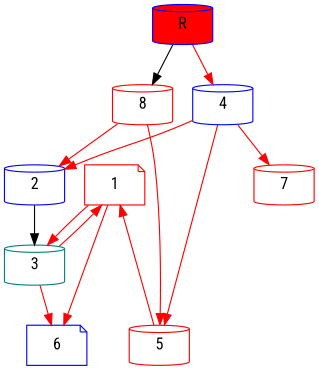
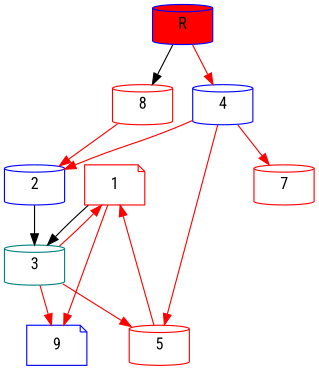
(159, 219) -> (92, 302)
(72, 221) -> (72, 221)
(57, 345) -> (57, 345)
